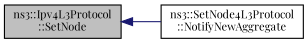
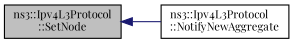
(232, 22) -> (225, 22)
